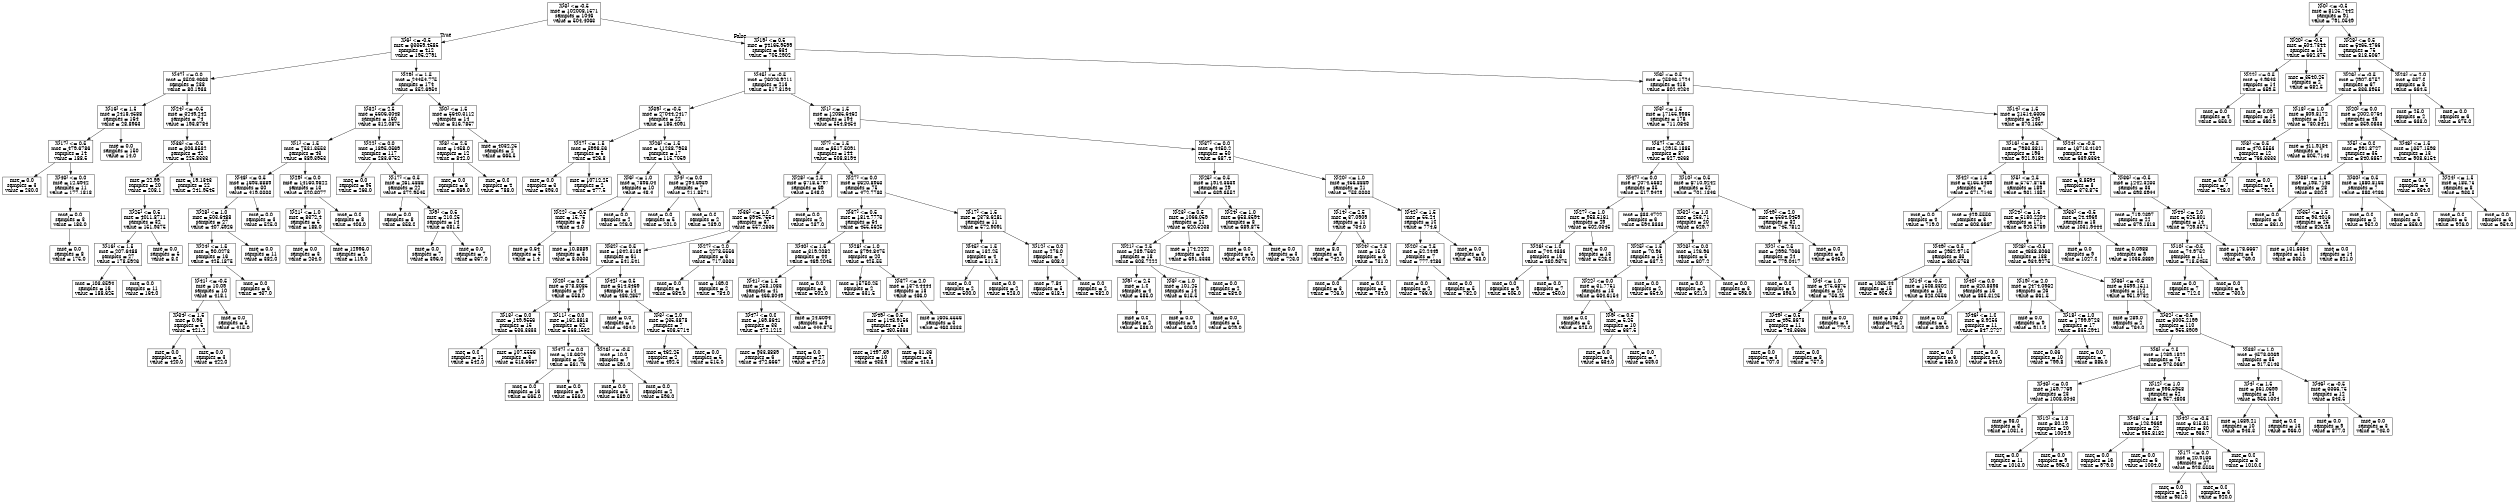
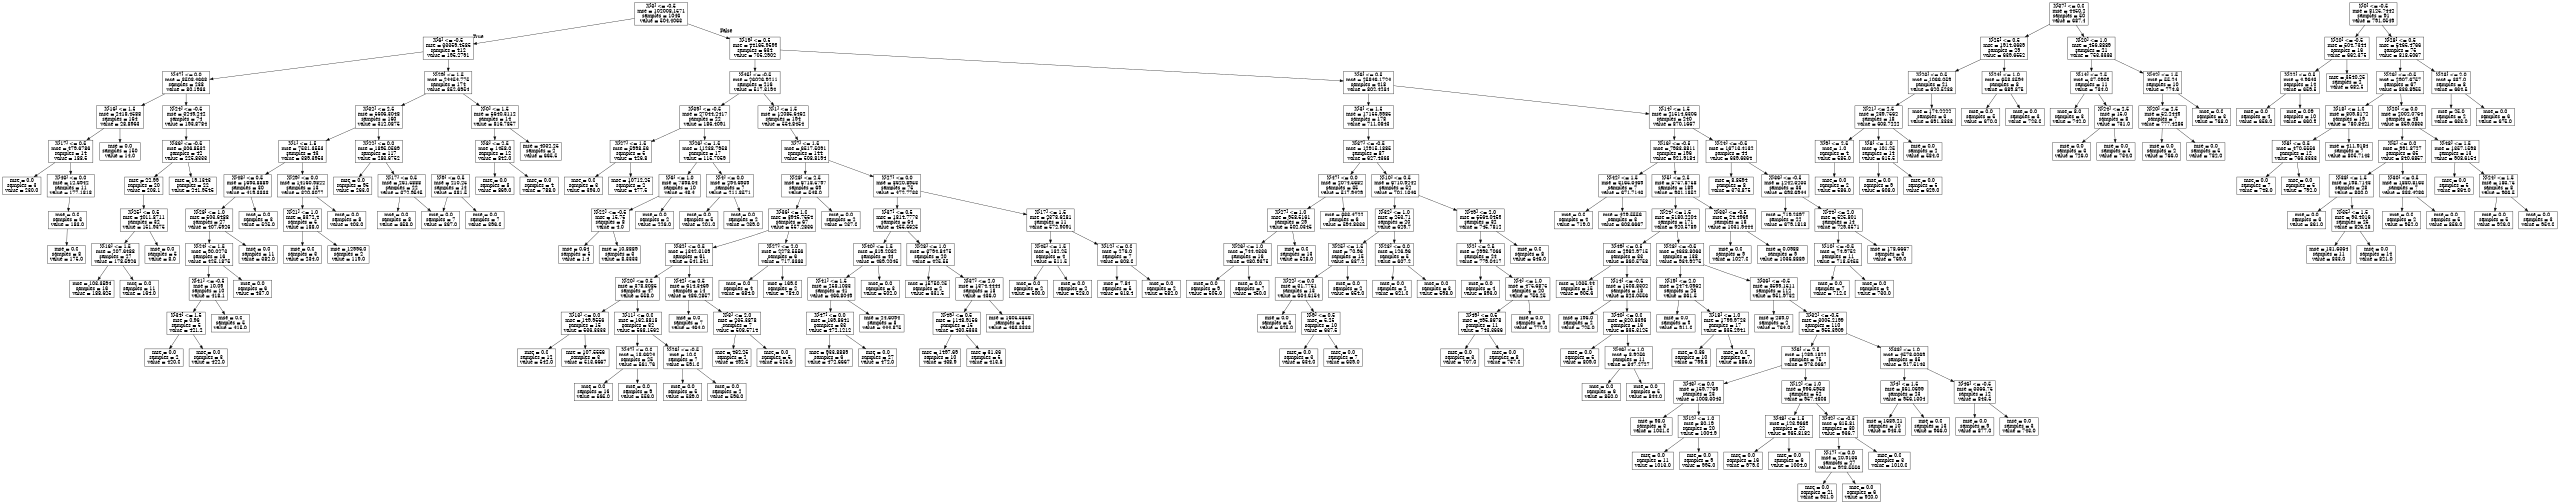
(1026, 134) -> none
(422, 202) -> (421, 203)
(1962, 270) -> (1627, 304)
